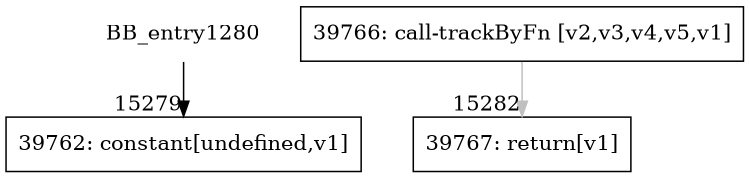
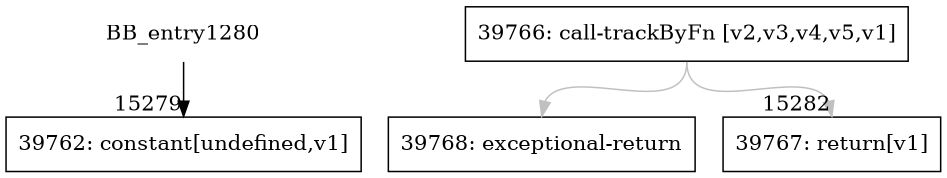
none -> (542, 144)
